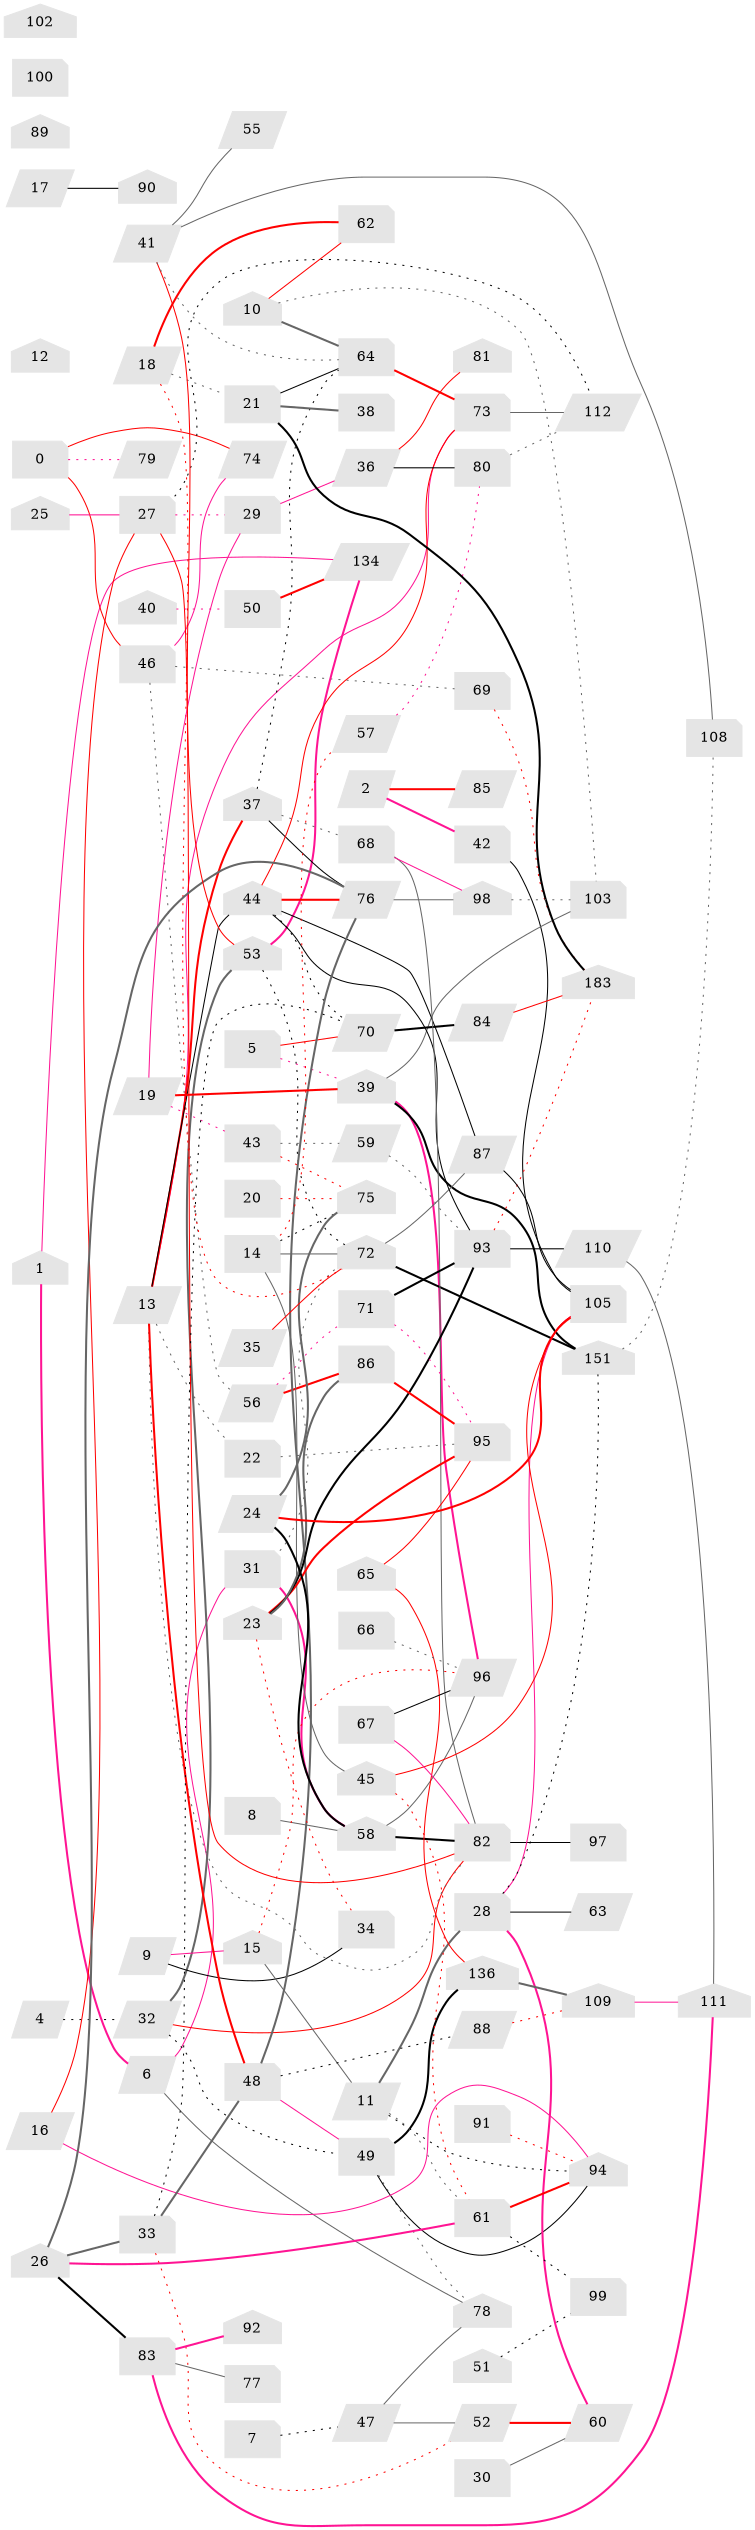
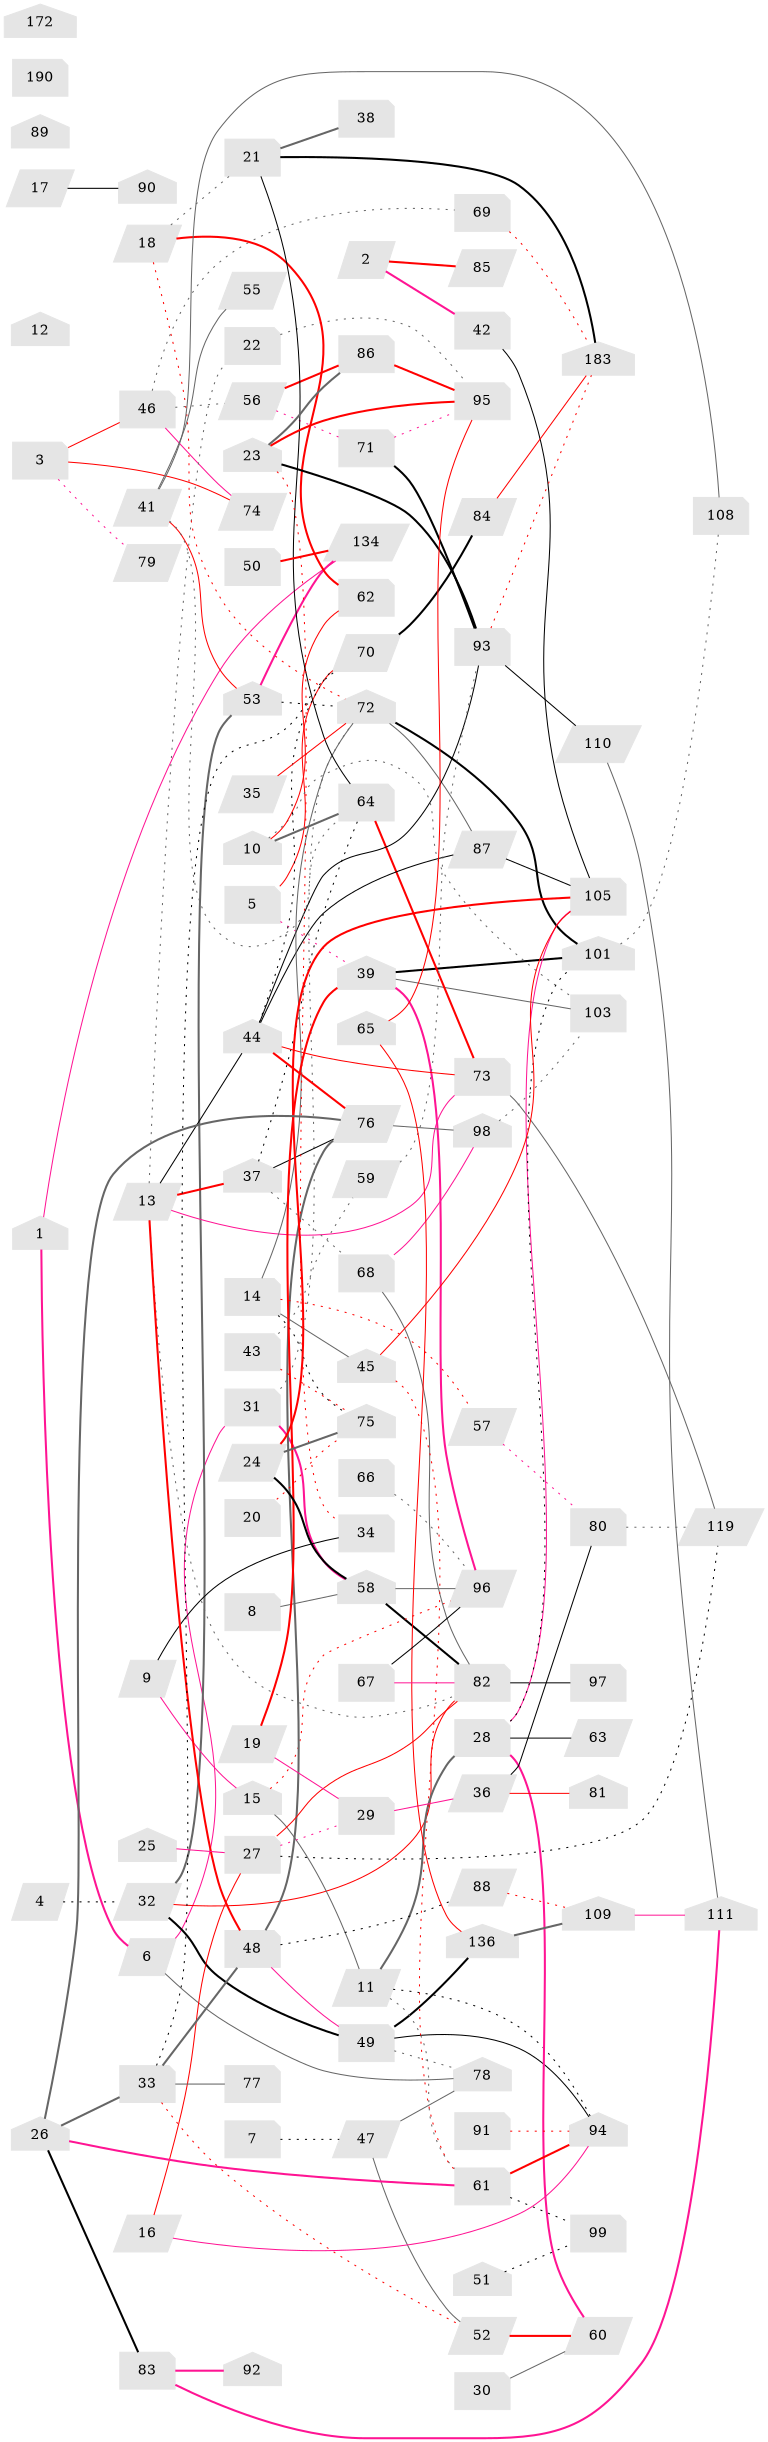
(40, 23) -> (40, 23)
(40, 78) -> (40, 78)
(598, 413) -> (721, 1527)
(40, 460) -> (40, 461)
(147, 609) -> none
(209, 1124) -> none
(598, 1359) -> (598, 955)
(234, 2121) -> (242, 1993)
(200, 2370) -> (200, 2084)
